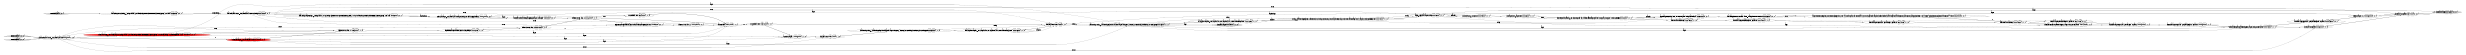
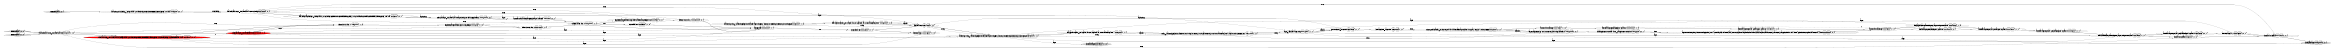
(830, 37) -> none
